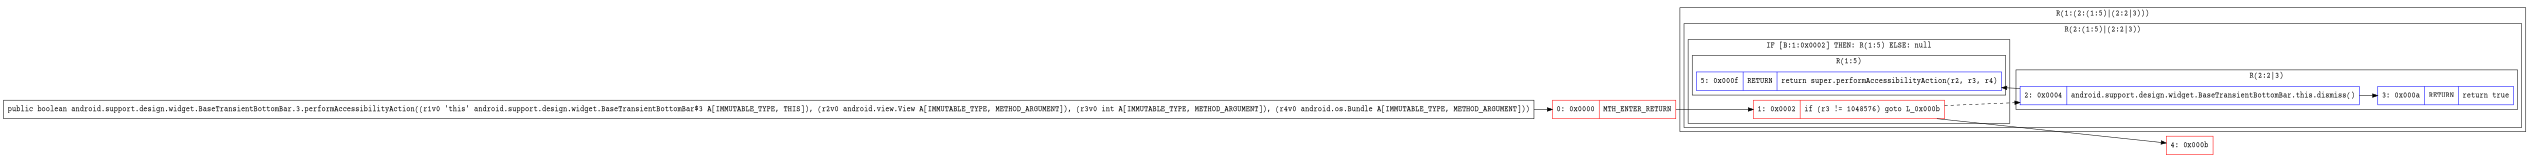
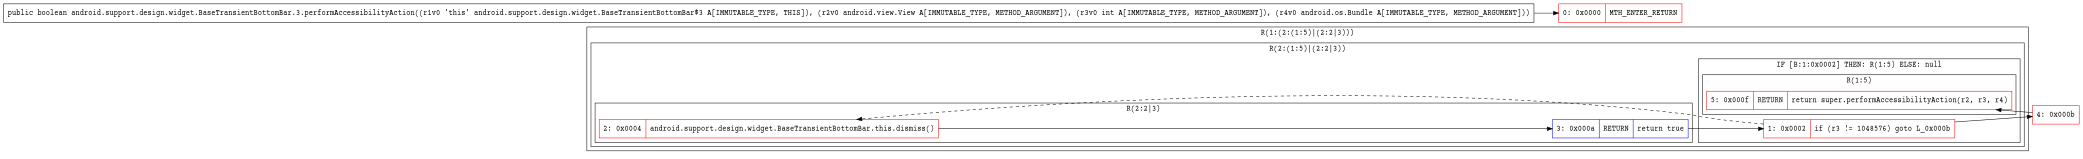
(1849, 81) -> (1859, 100)
(2013, 88) -> (2013, 111)
(2190, 96) -> (769, 129)
(1712, 109) -> (1723, 129)
